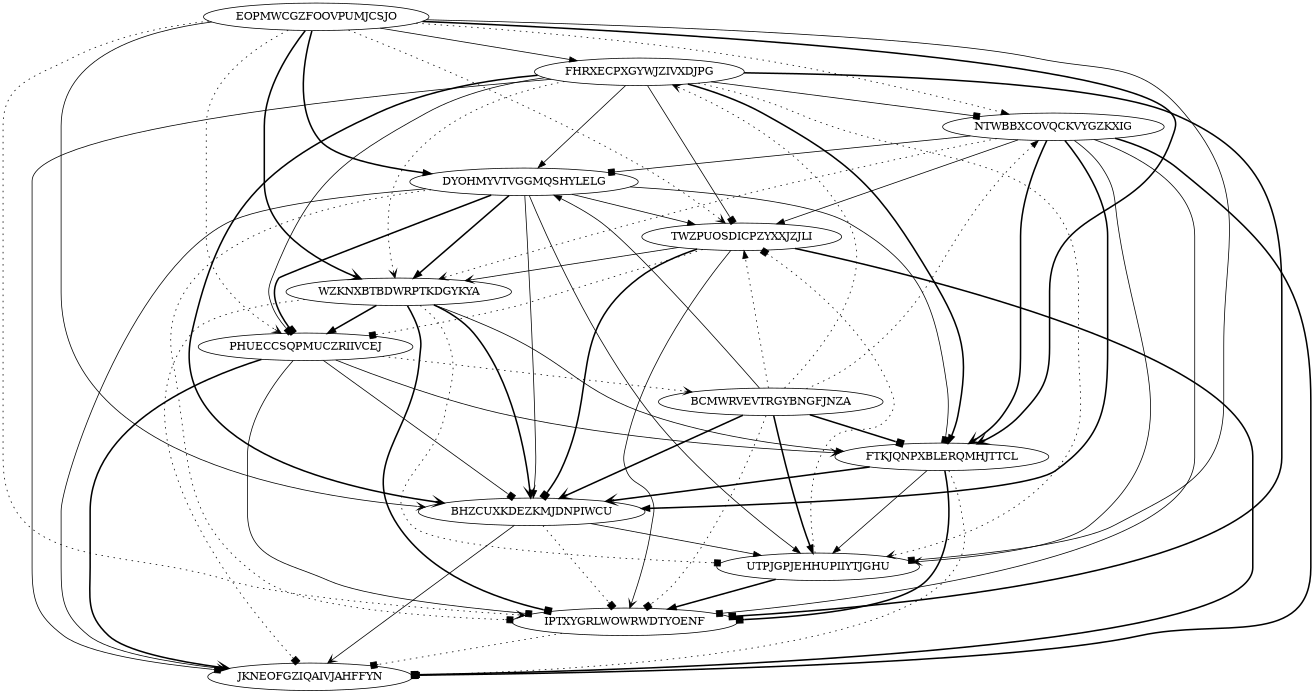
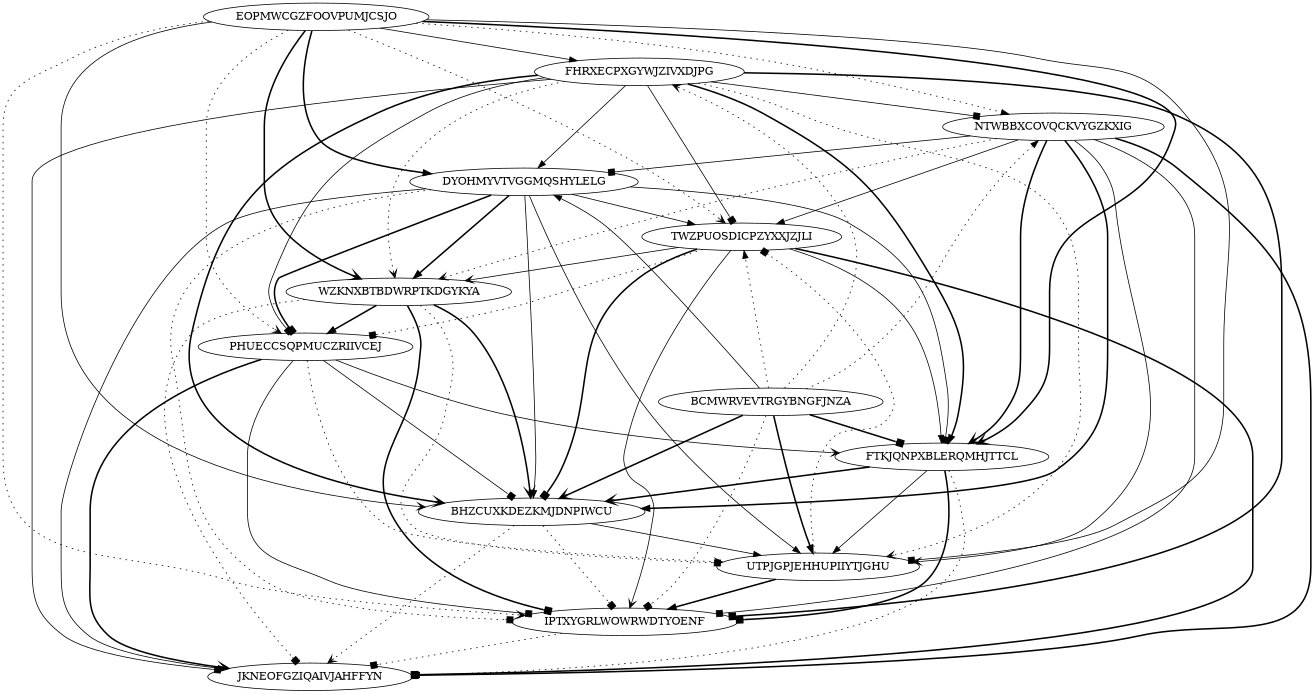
(526, 373) -> (418, 535)
(105, 381) -> (105, 381)
(625, 405) -> (896, 309)
(424, 592) -> (424, 592)
